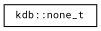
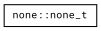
(50, 16) -> (50, 16)
